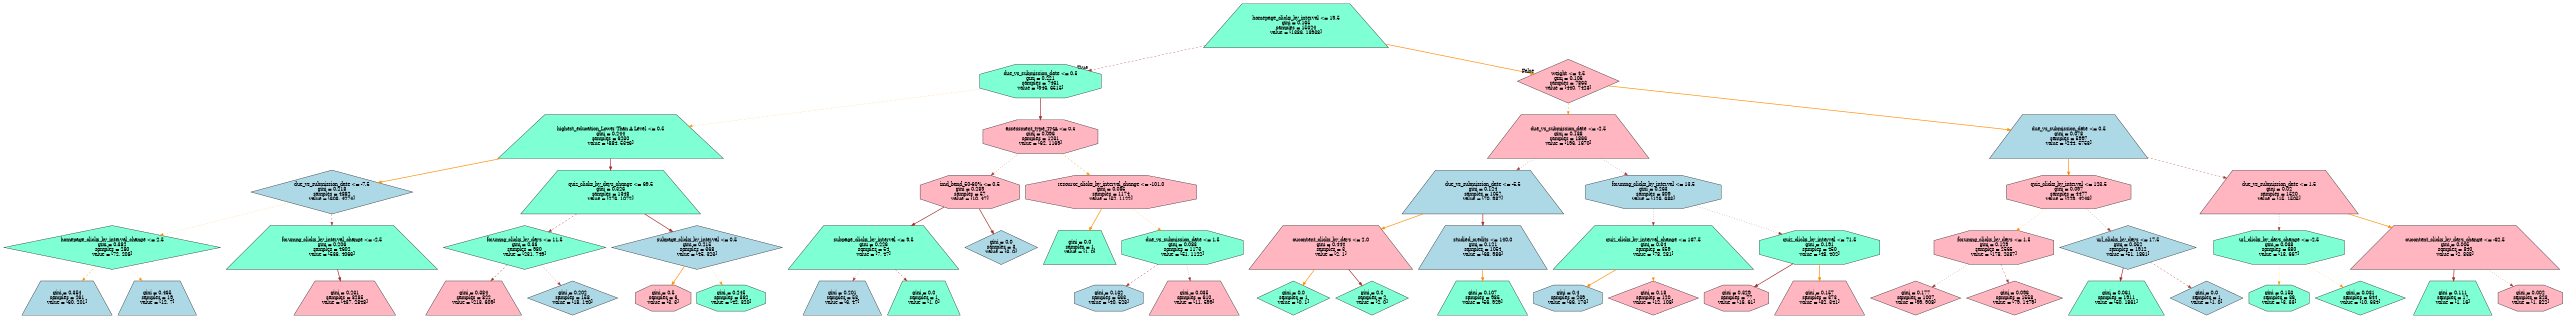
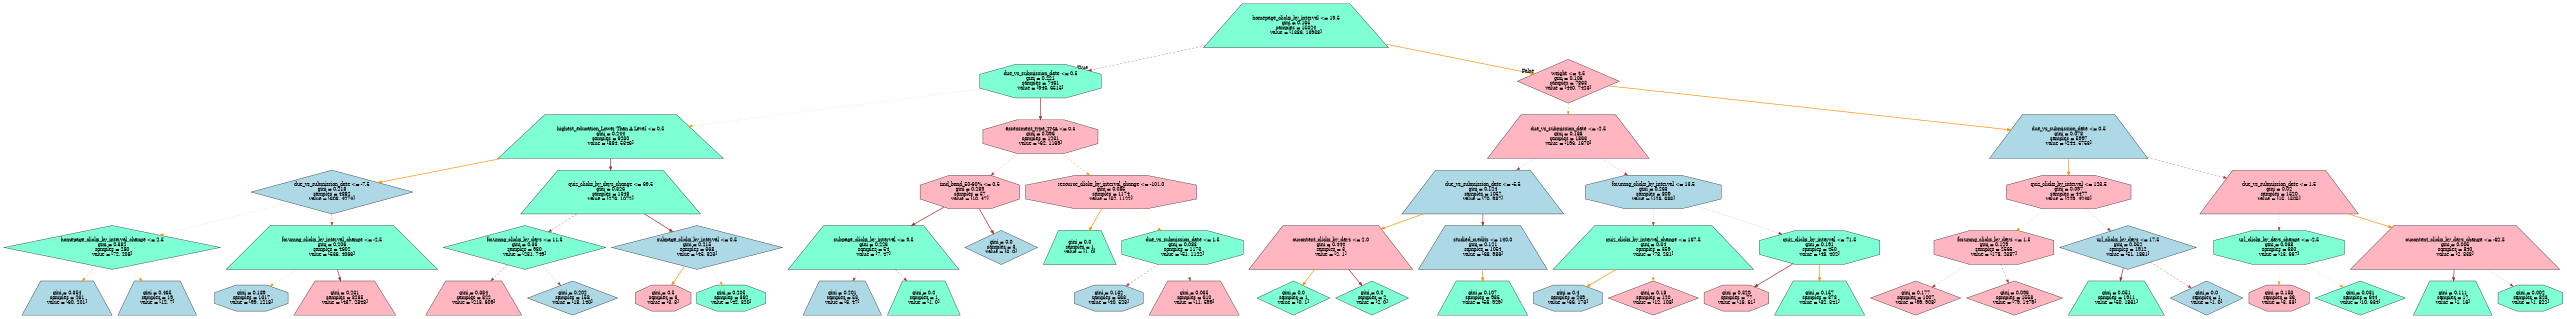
none -> (251, 298)
(731, 298) -> (731, 298)
(1820, 298) -> (1820, 298)
(2116, 298) -> (2116, 298)
(2279, 298) -> (2279, 298)
(2530, 298) -> (2530, 298)
